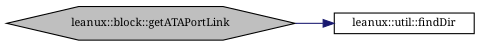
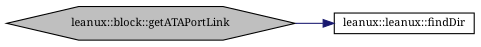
(404, 23) -> (404, 23)
